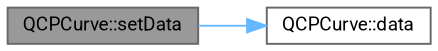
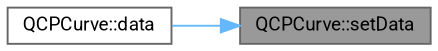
(223, 26) -> (196, 26)
